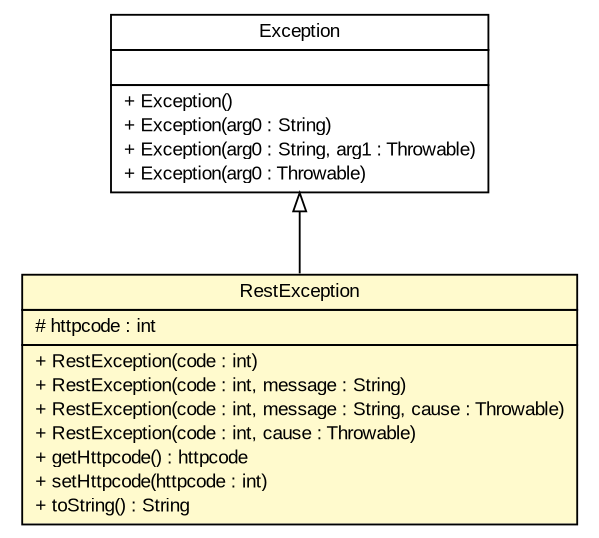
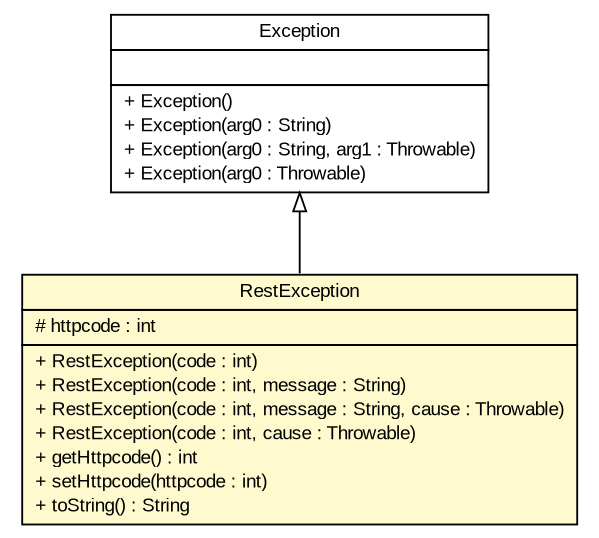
(142, 458) -> (117, 458)
